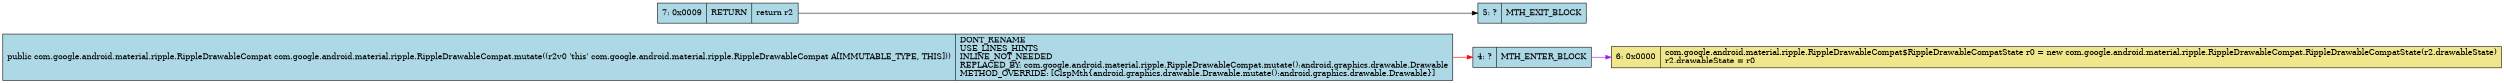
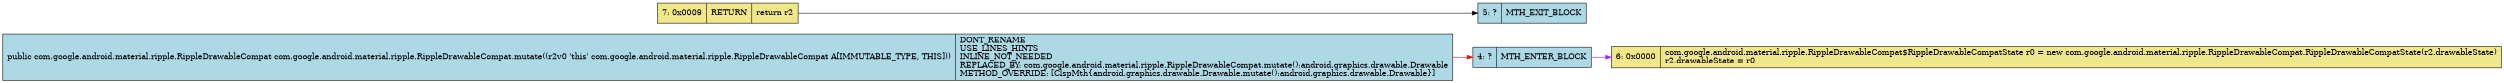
(728, 13) -> (728, 13)
